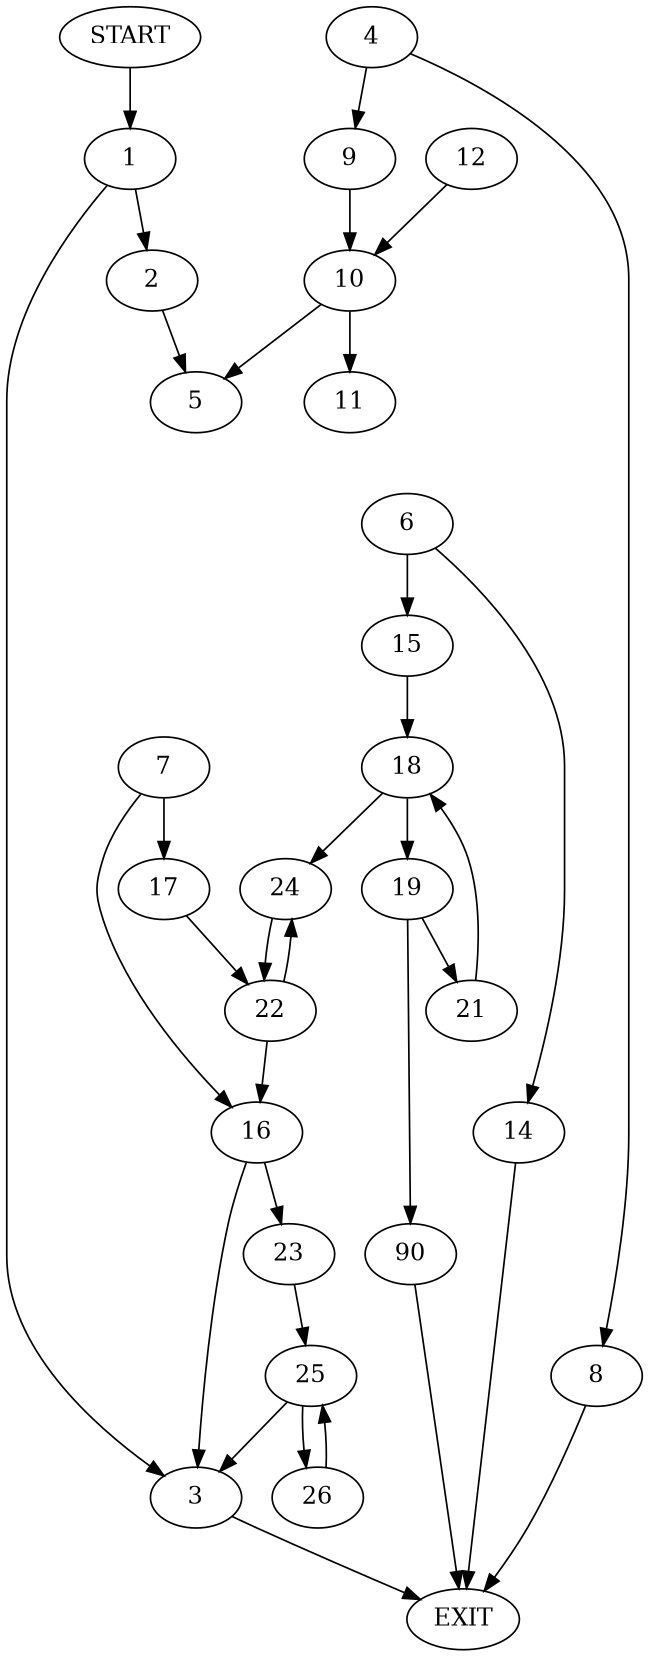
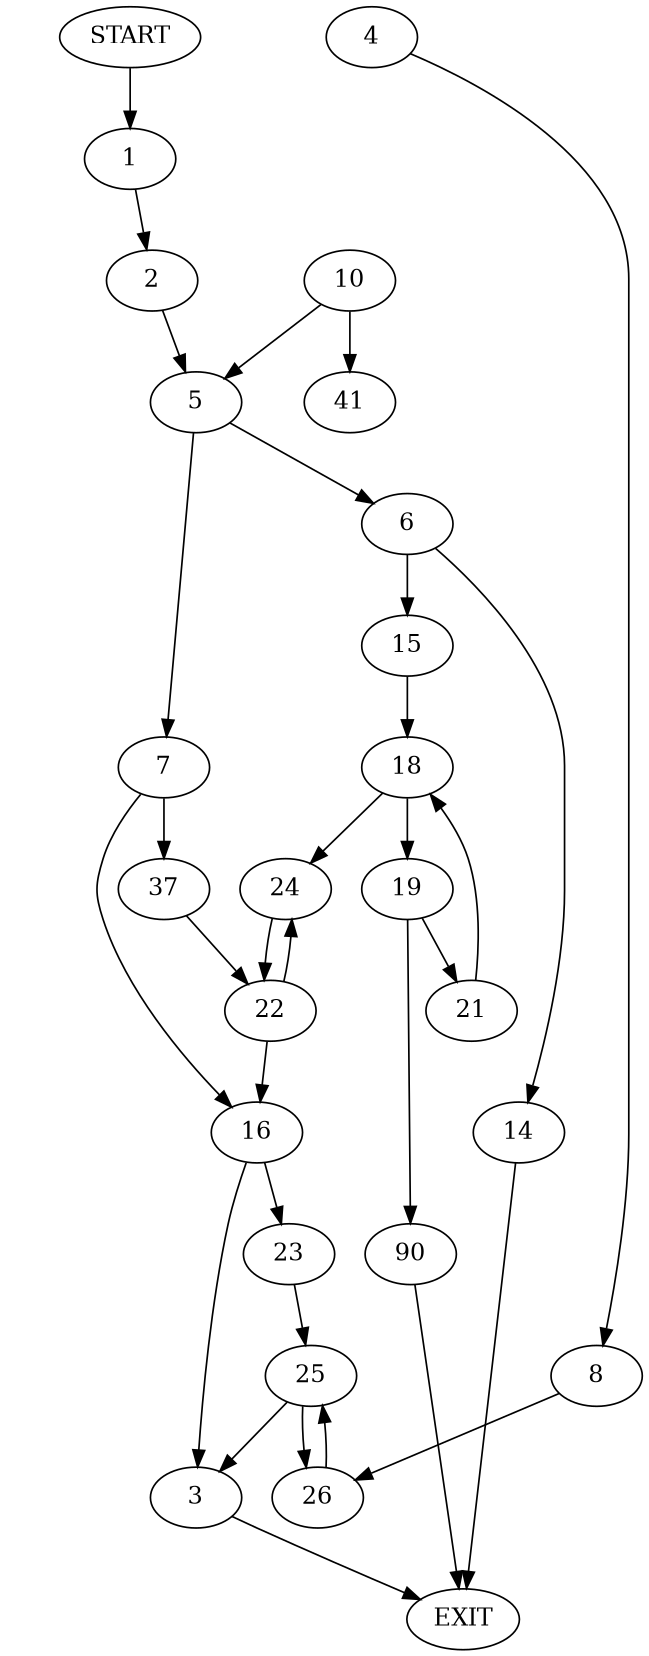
(350, 159) -> none
(472, 159) -> none
(350, 402) -> (350, 402)
none -> (294, 459)
none -> (181, 576)
(7, 839) -> none
(164, 889) -> (164, 889)
(545, 1494) -> (465, 1433)
